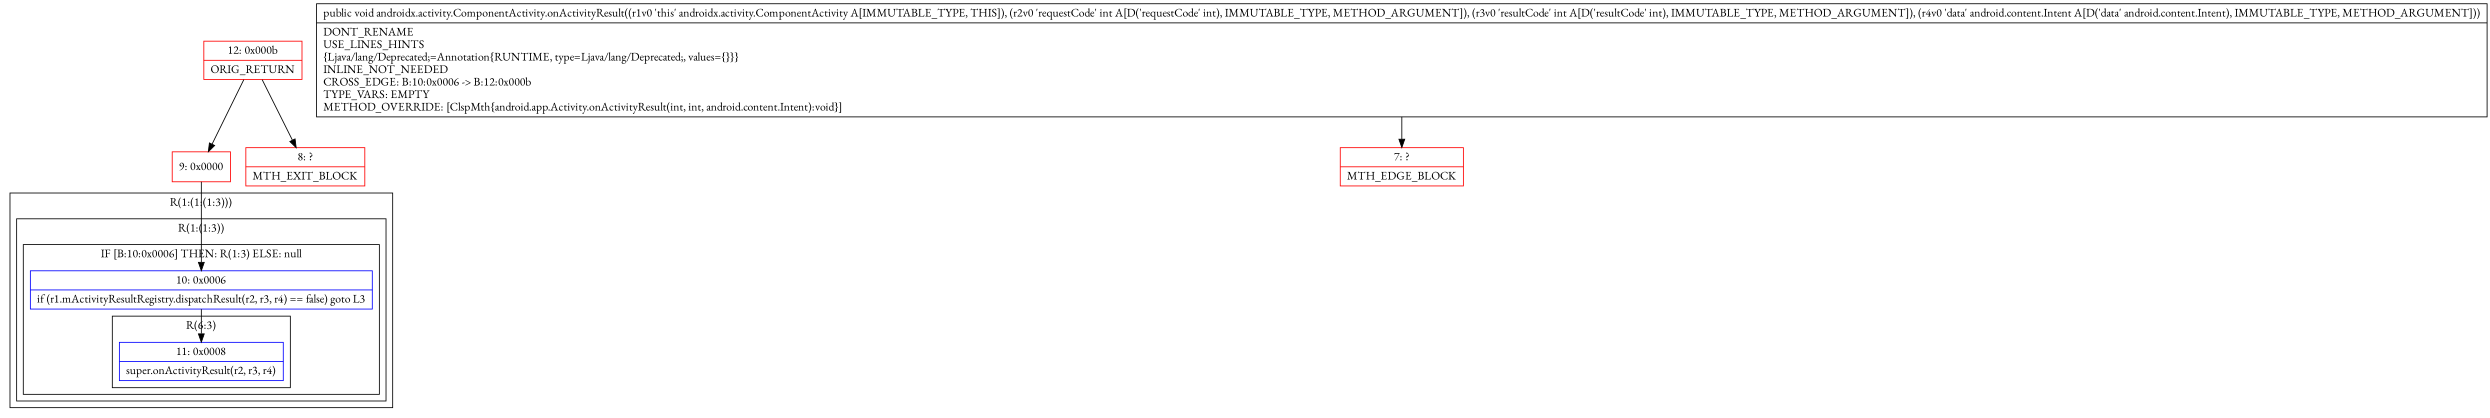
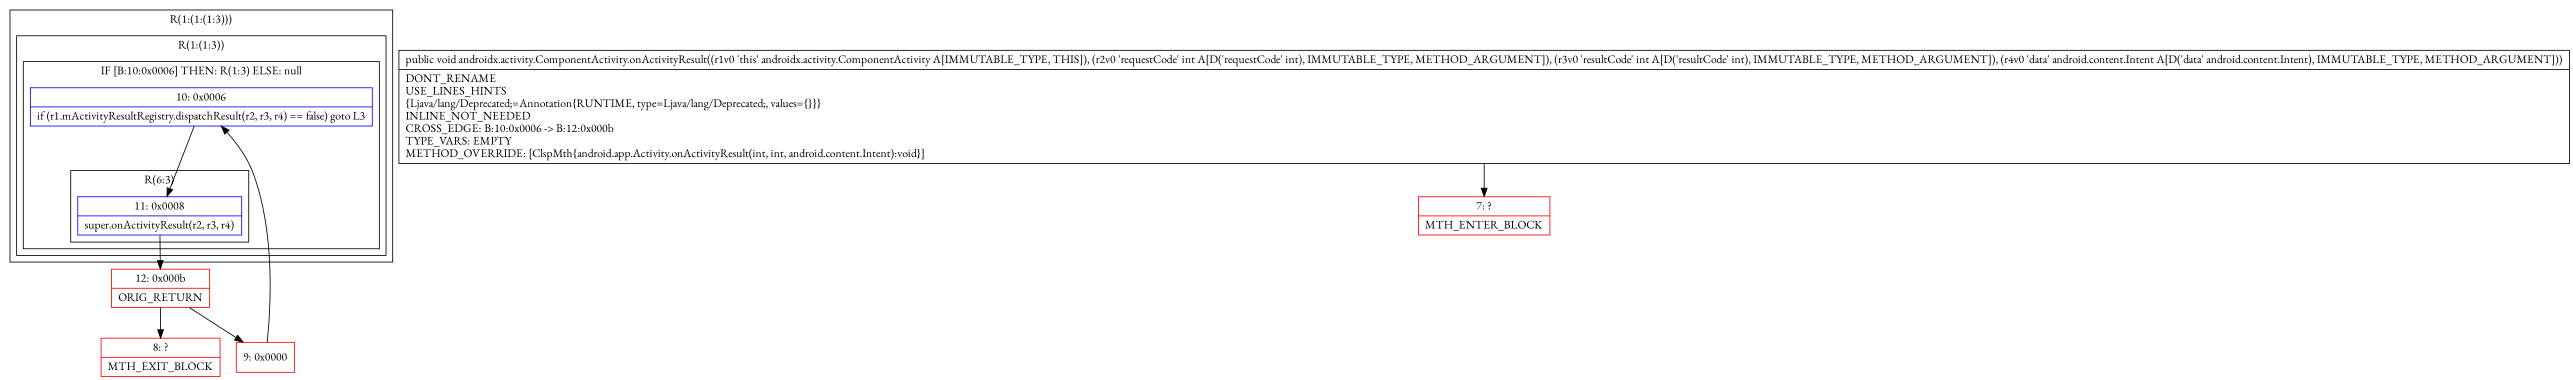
(1402, 176) -> (1484, 225)
none -> (160, 248)
